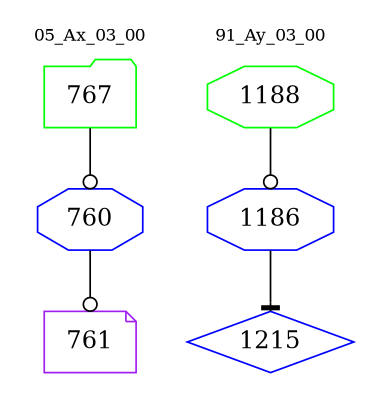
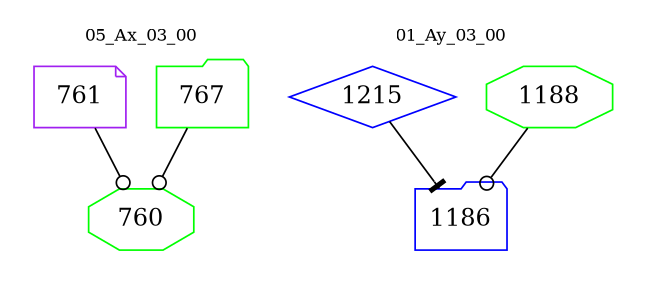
(271, 37) -> (451, 37)
(90, 219) -> (141, 219)
(271, 219) -> (461, 219)
(90, 274) -> (108, 152)
(271, 277) -> (412, 152)
